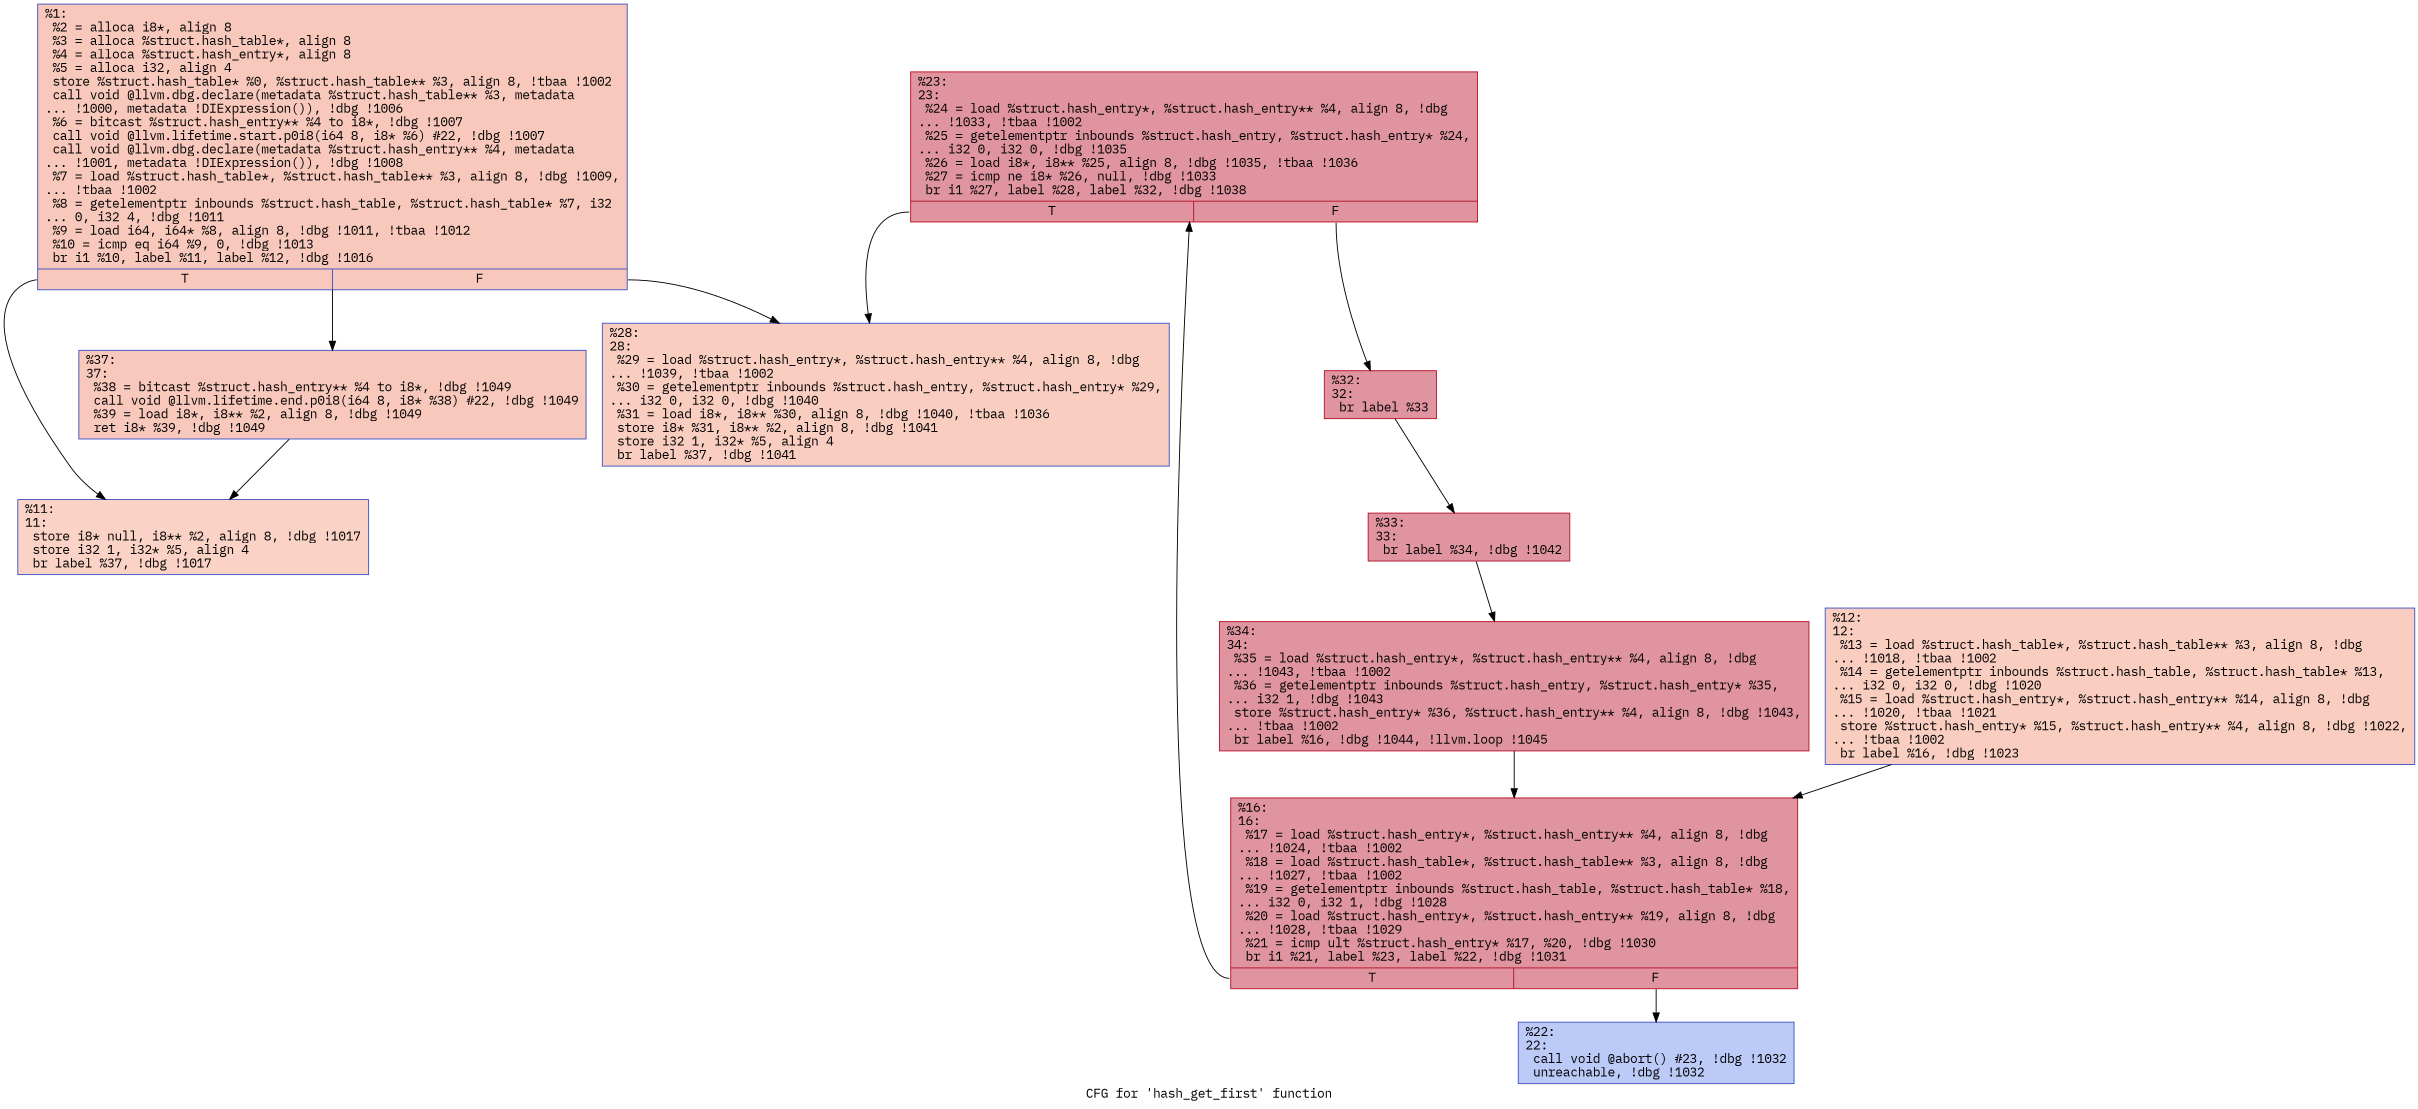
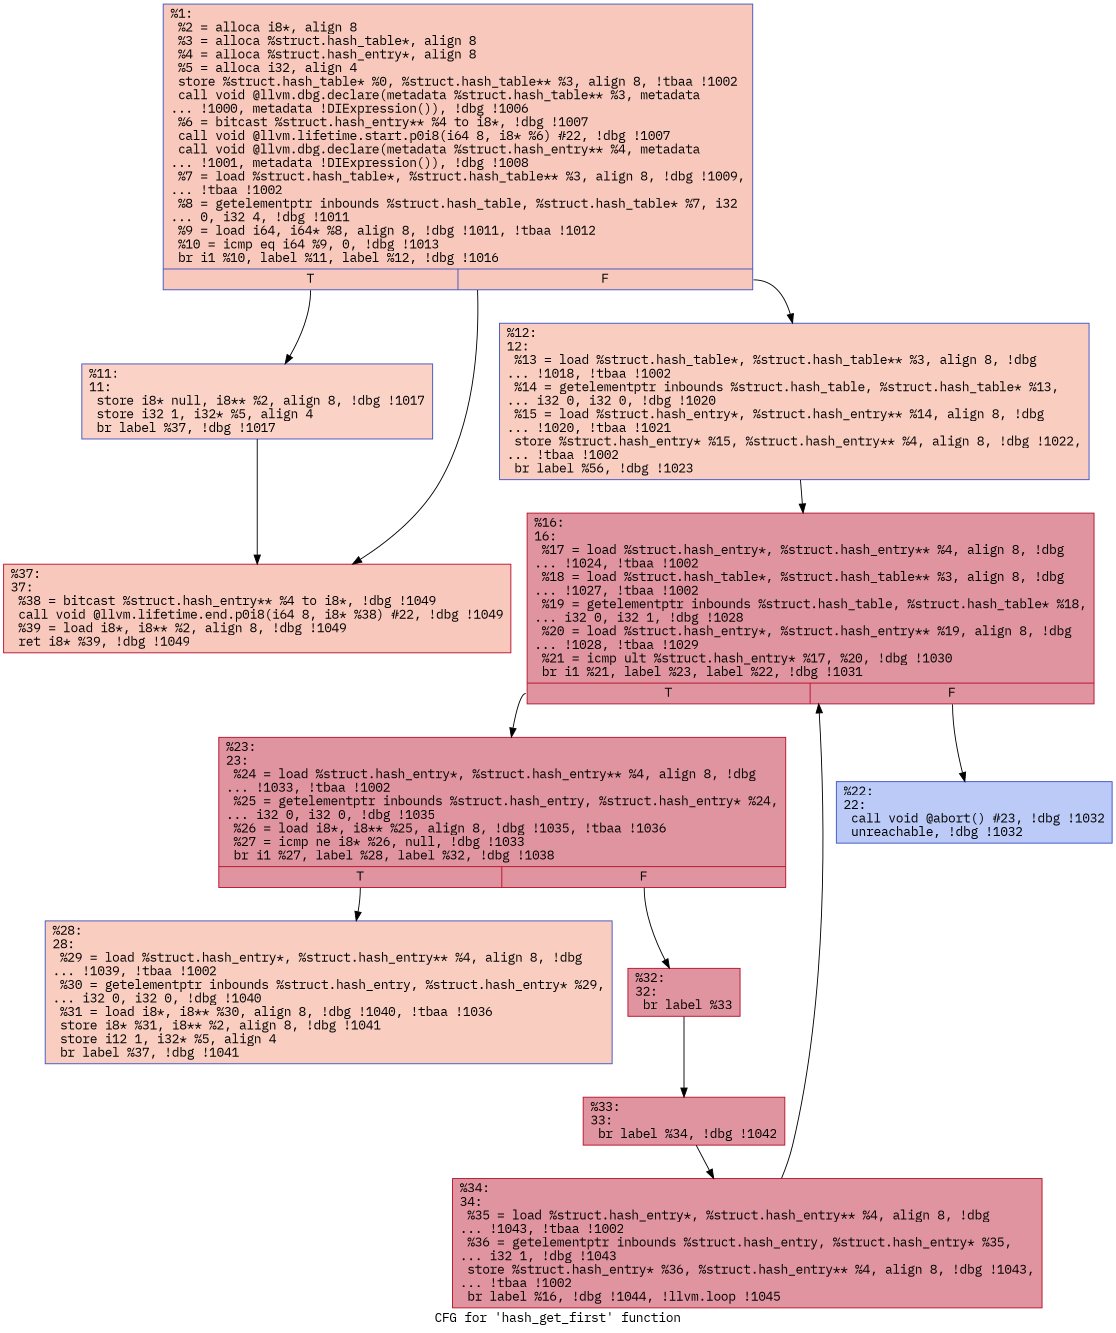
(702, 291) -> (778, 290)
(332, 395) -> (257, 609)
(722, 442) -> (165, 1039)
(263, 466) -> (257, 497)
(1926, 754) -> (600, 469)
